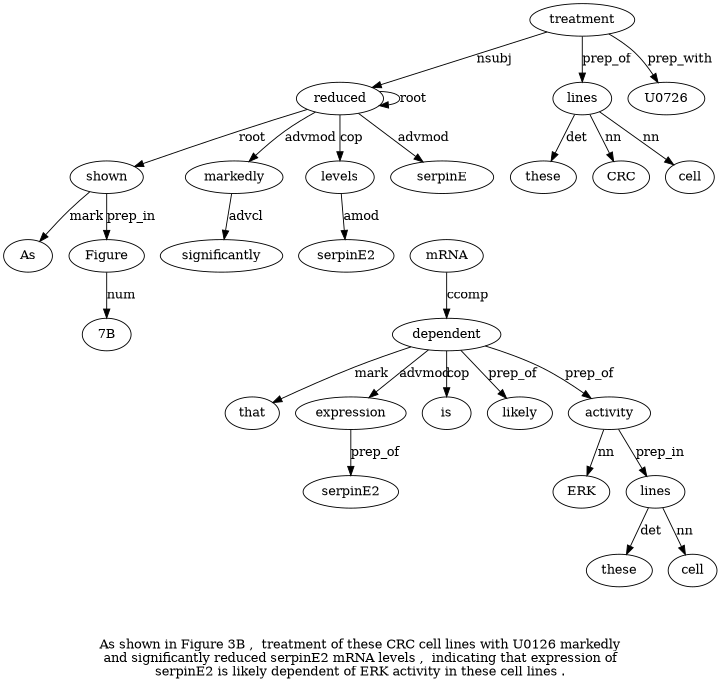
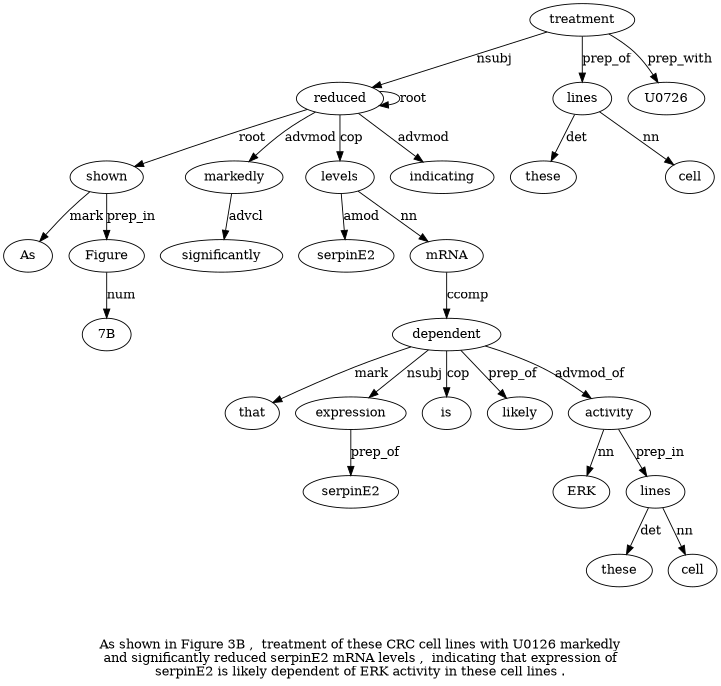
(442, 177) -> (442, 177)
(621, 177) -> none
none -> (389, 214)
(425, 374) -> (425, 374)
(590, 374) -> (590, 374)
